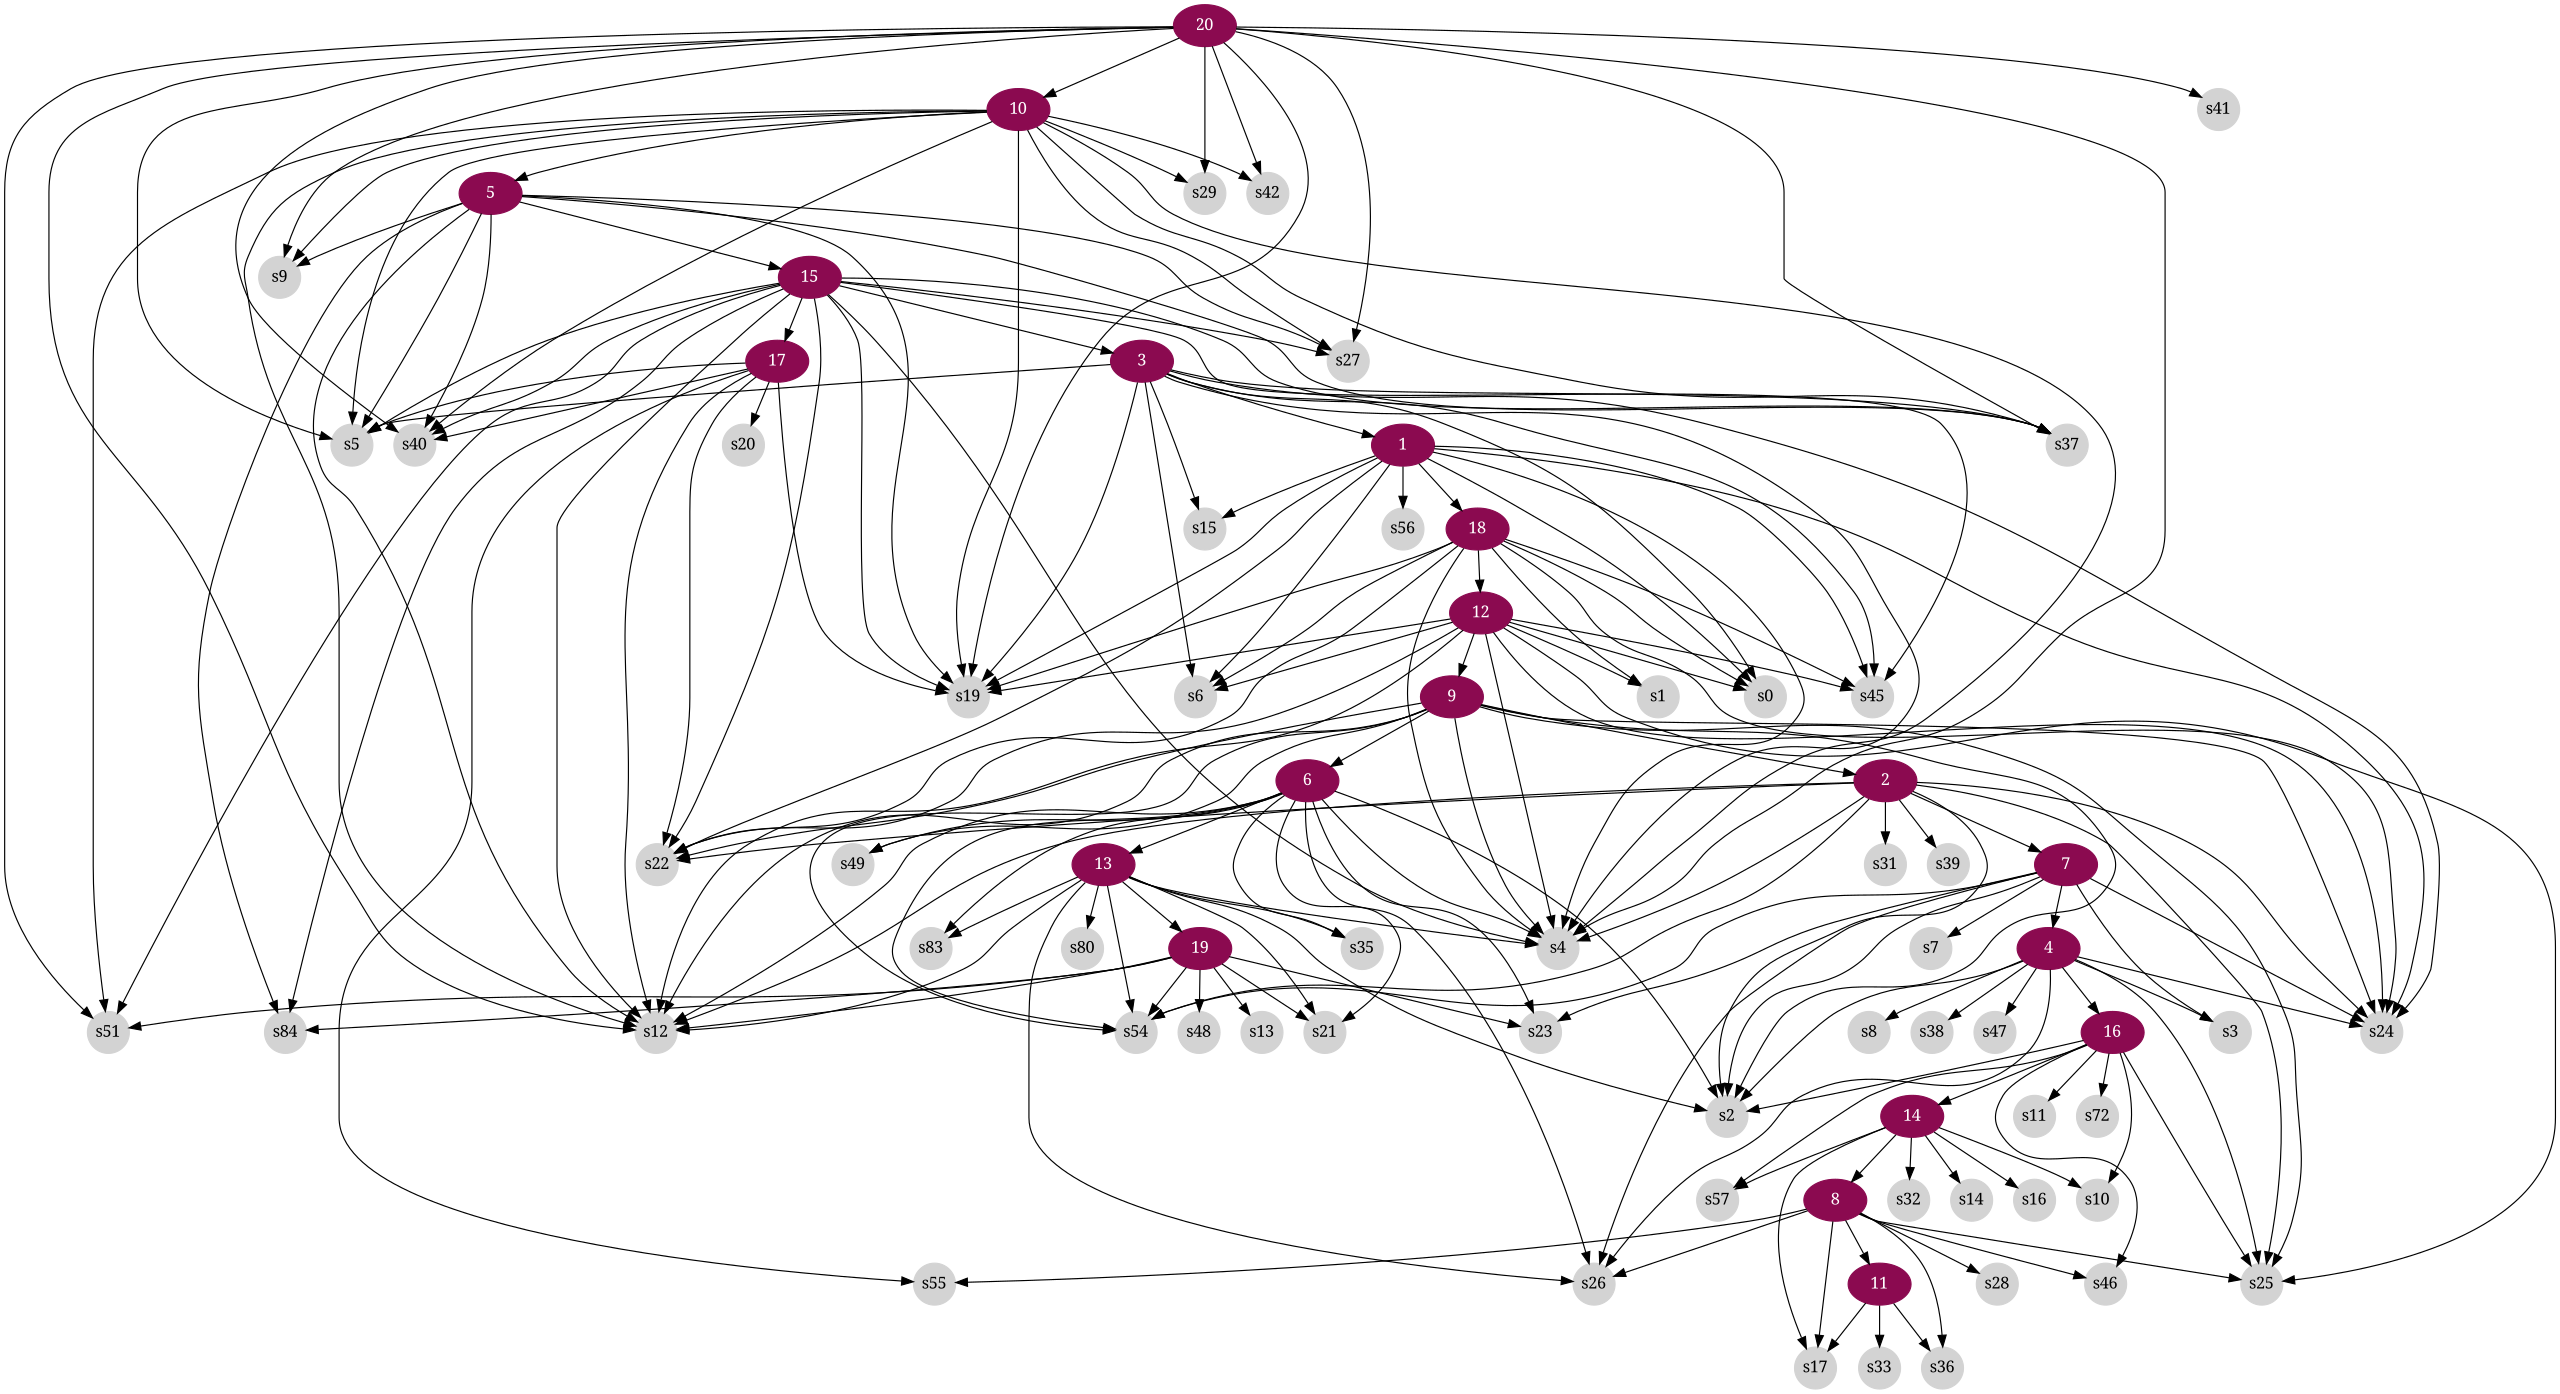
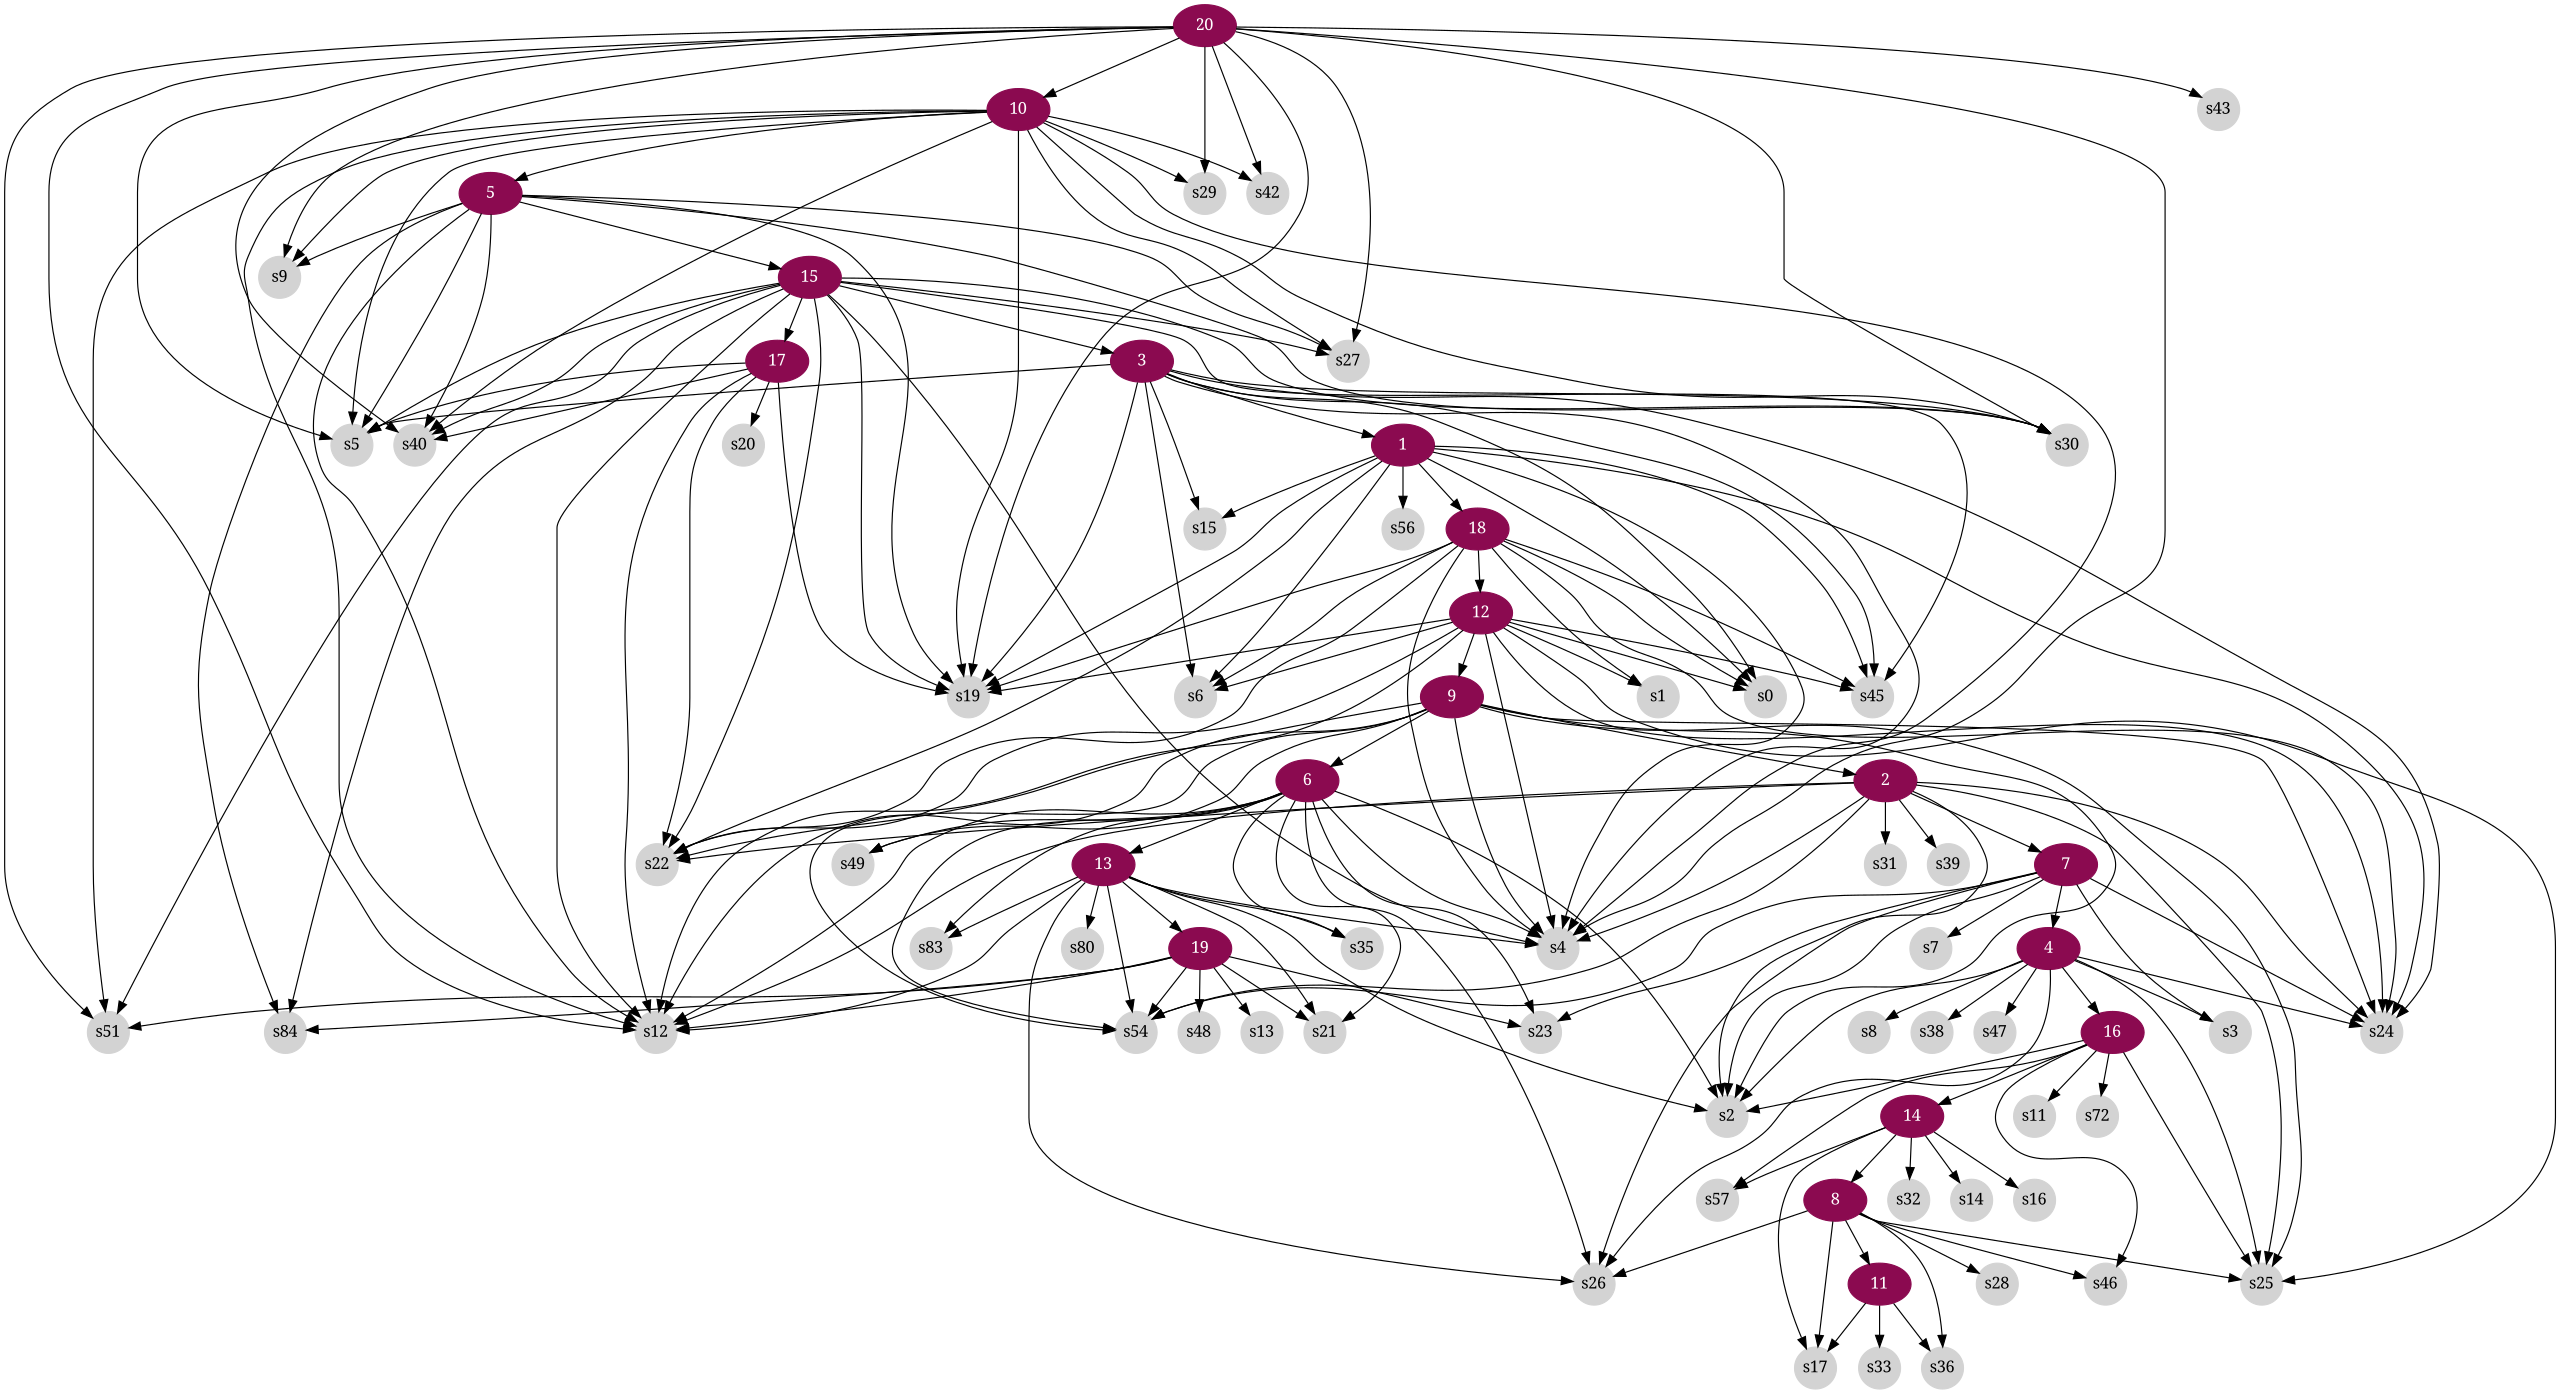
(2219, 110) -> (2219, 110)
(2067, 445) -> (2067, 445)
(2098, 1200) -> none
(935, 1284) -> none
